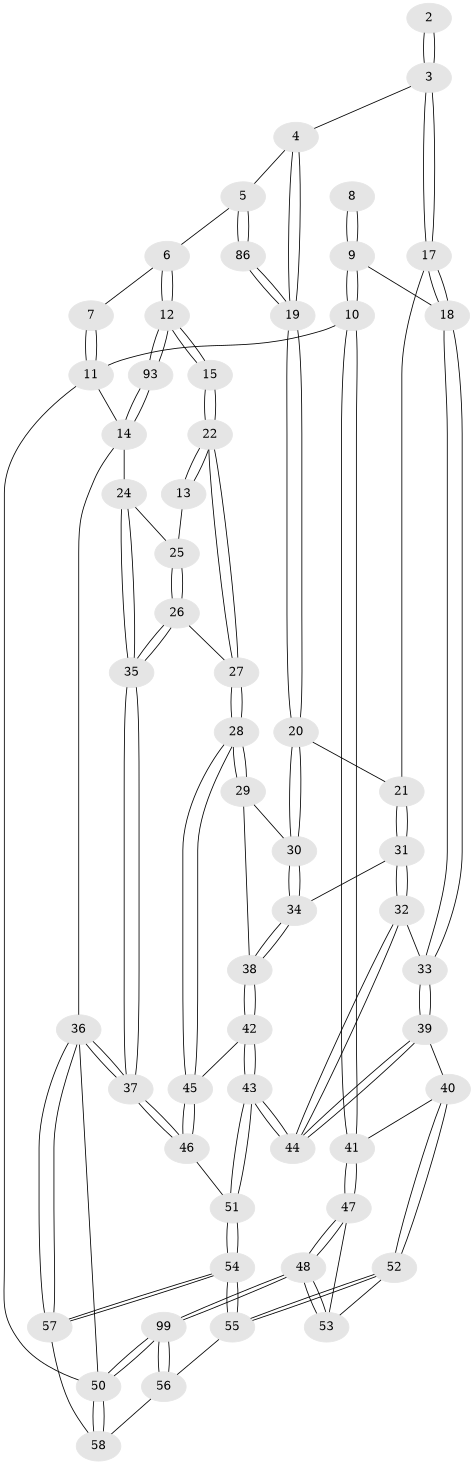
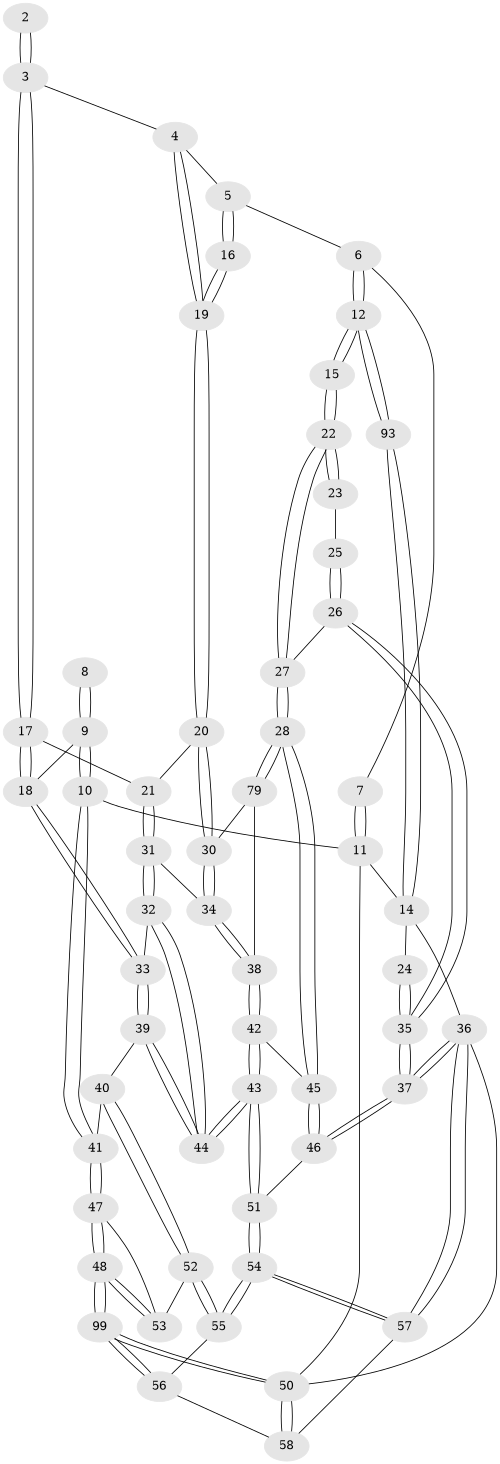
(243, 256) -> (228, 256)
(184, 494) -> (336, 494)
(151, 524) -> none
(243, 792) -> (255, 792)
